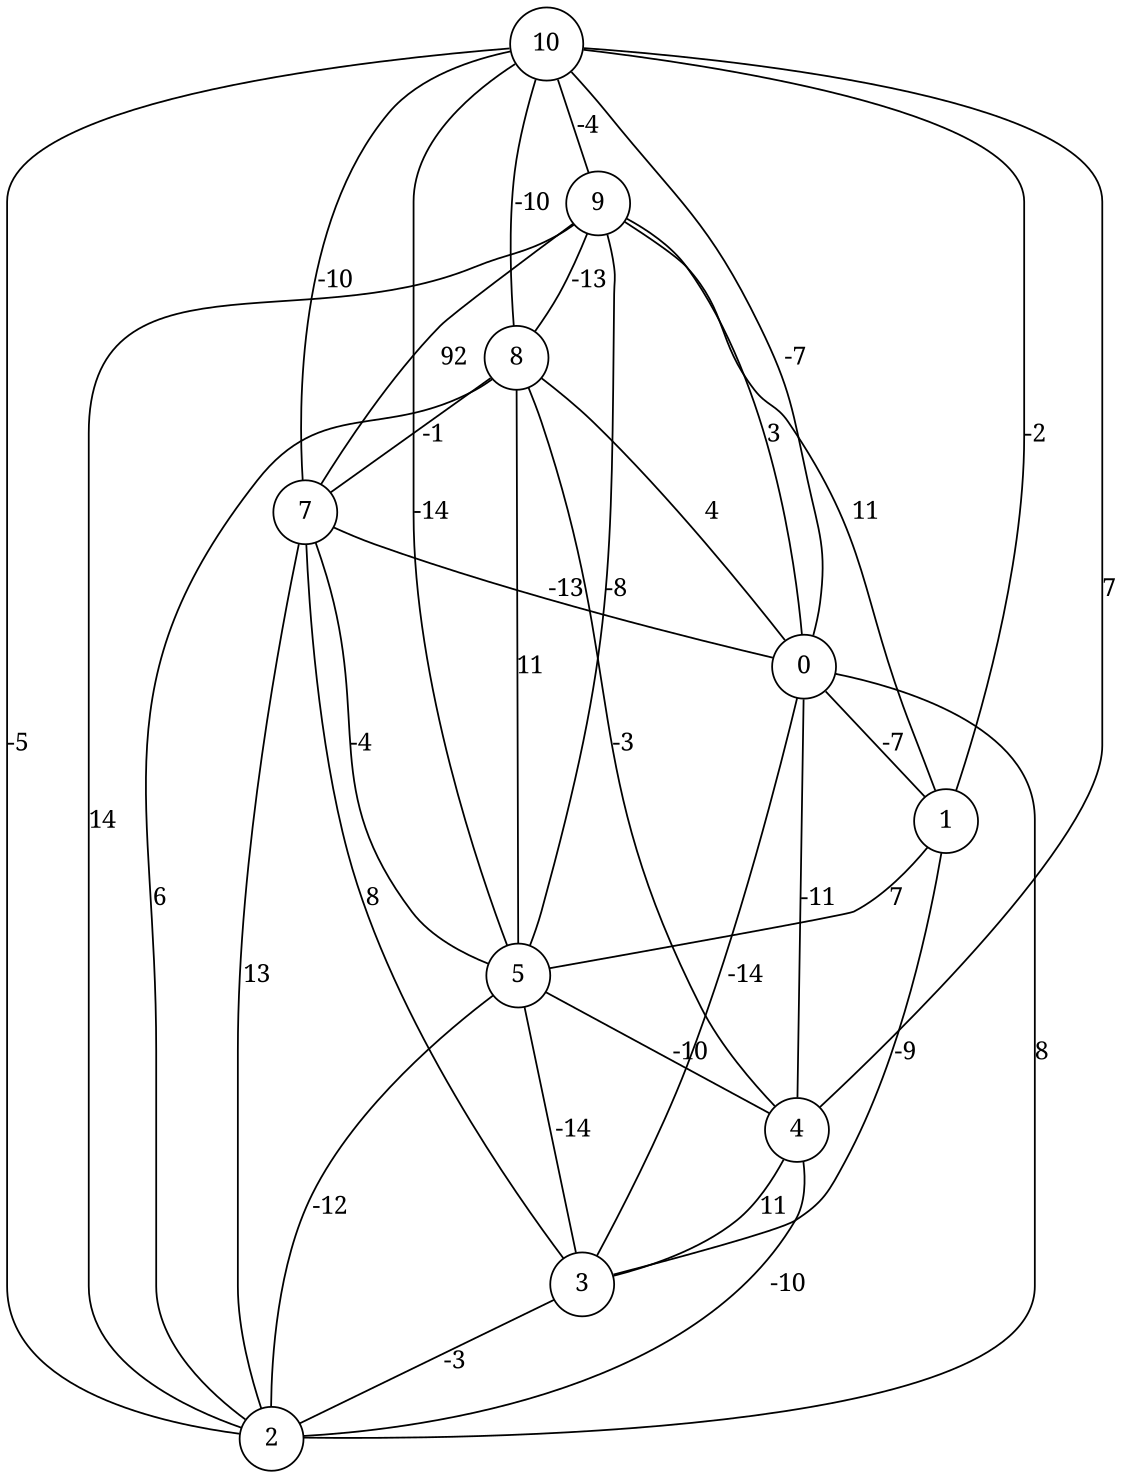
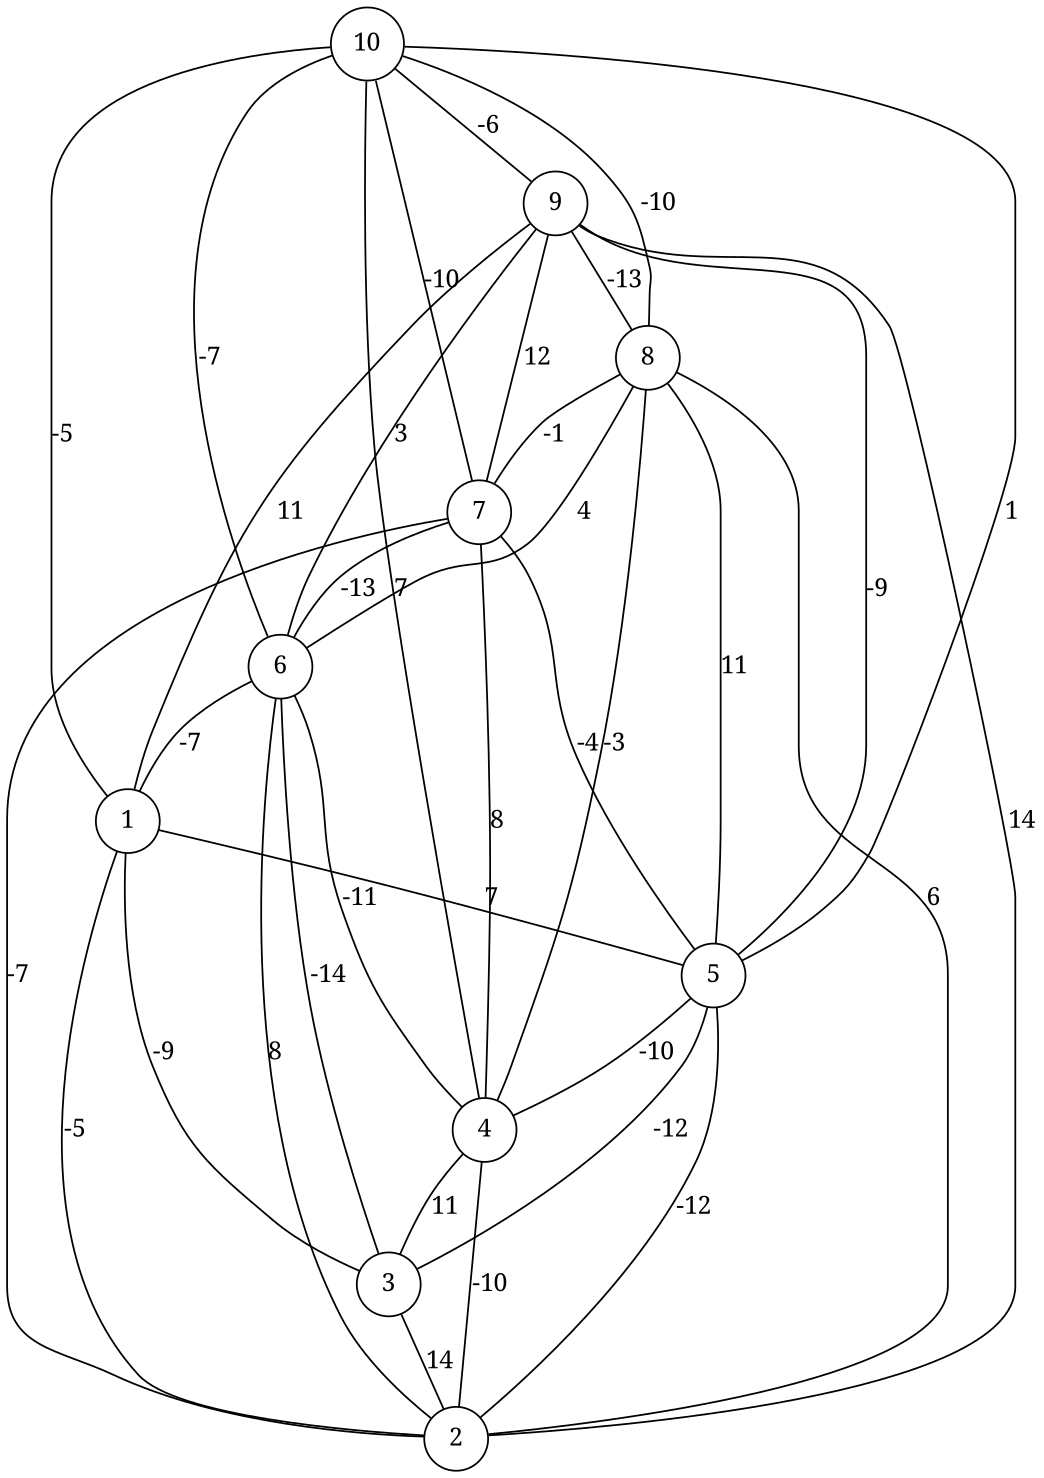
(588, 126) -> (489, 126)
(454, 358) -> (538, 358)
(1036, 435) -> (63, 435)
(431, 512) -> (1012, 512)
(617, 589) -> (878, 589)
(7, 620) -> (80, 1265)
(804, 667) -> (280, 667)
(371, 924) -> (490, 821)
(257, 976) -> (19, 976)
(573, 1130) -> (671, 1130)
(455, 1362) -> (440, 1362)
